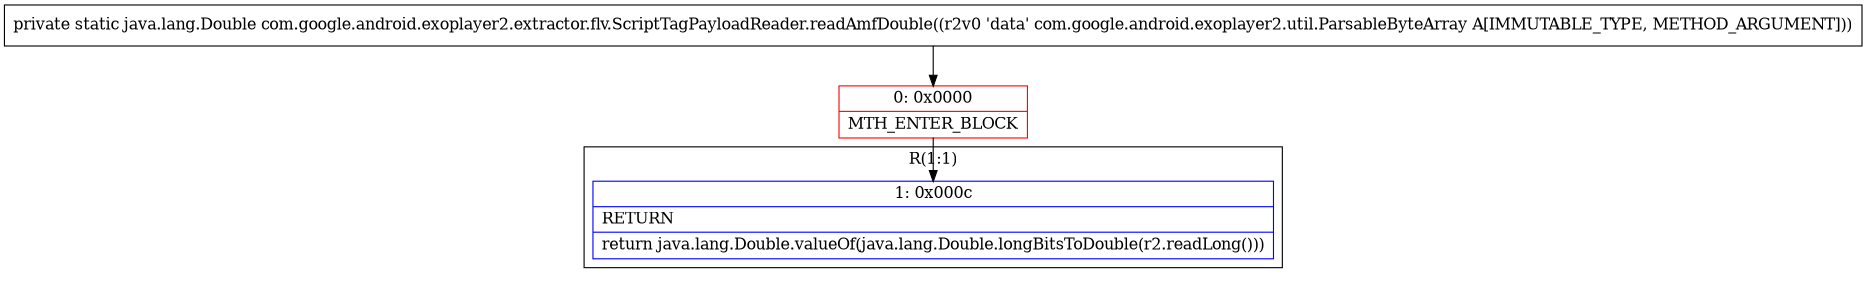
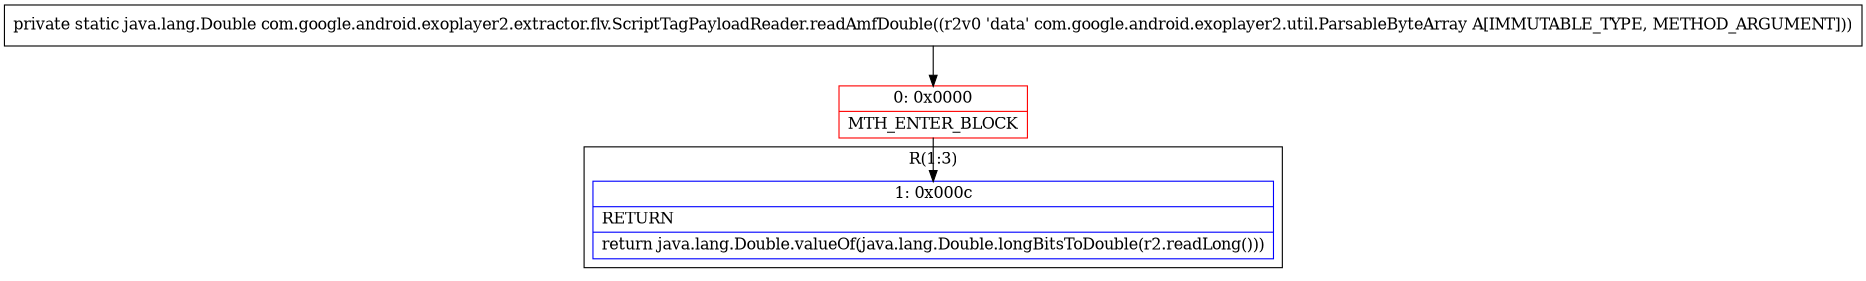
(933, 160) -> (933, 160)
